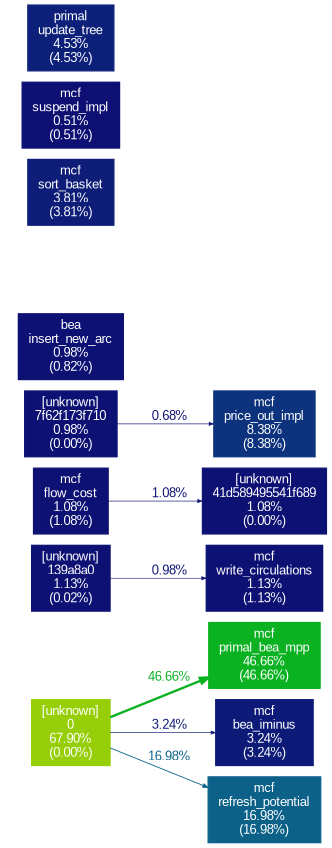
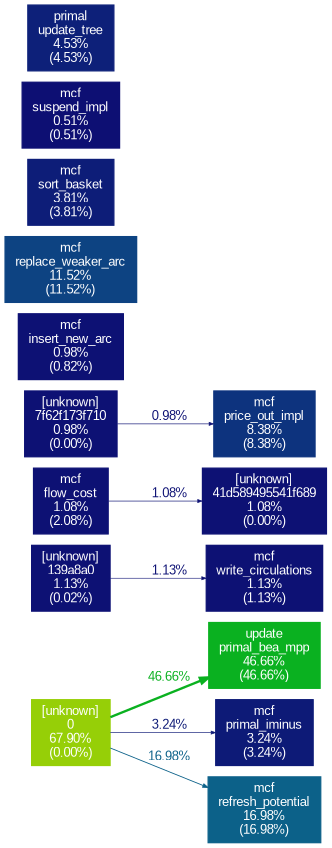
none -> (71, 270)
(71, 347) -> (71, 347)
(170, 417) -> (170, 417)
(71, 501) -> (71, 501)
(170, 571) -> (170, 571)
(264, 655) -> (264, 655)
(264, 733) -> (264, 733)
